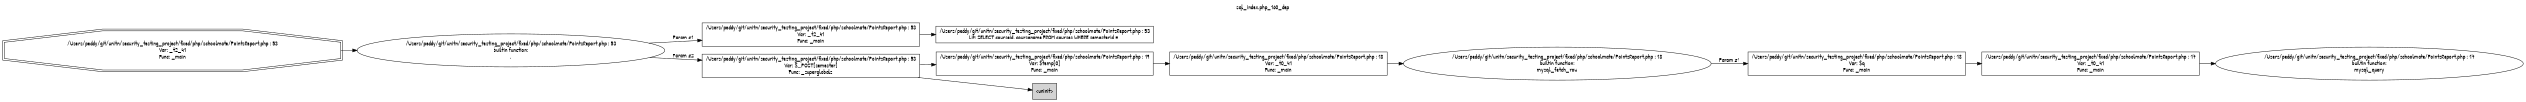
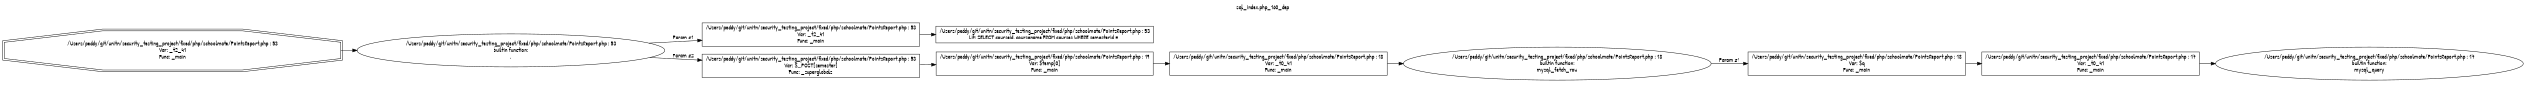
(1045, 91) -> none
